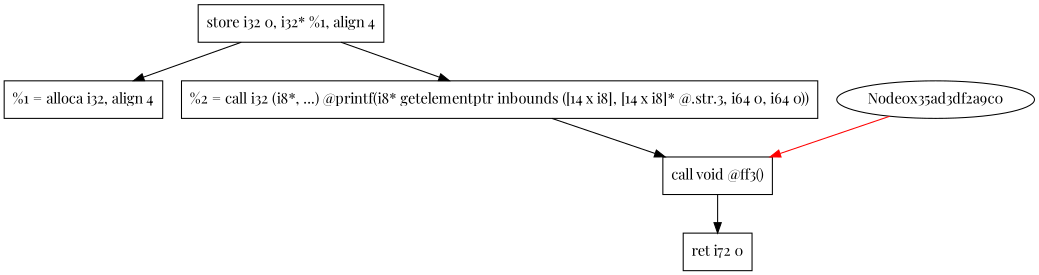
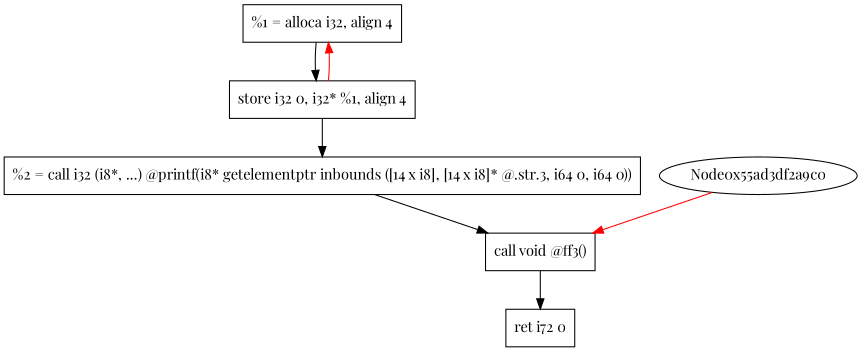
none -> (315, 56)
(192, 60) -> (329, 67)
(936, 100) -> (758, 176)
